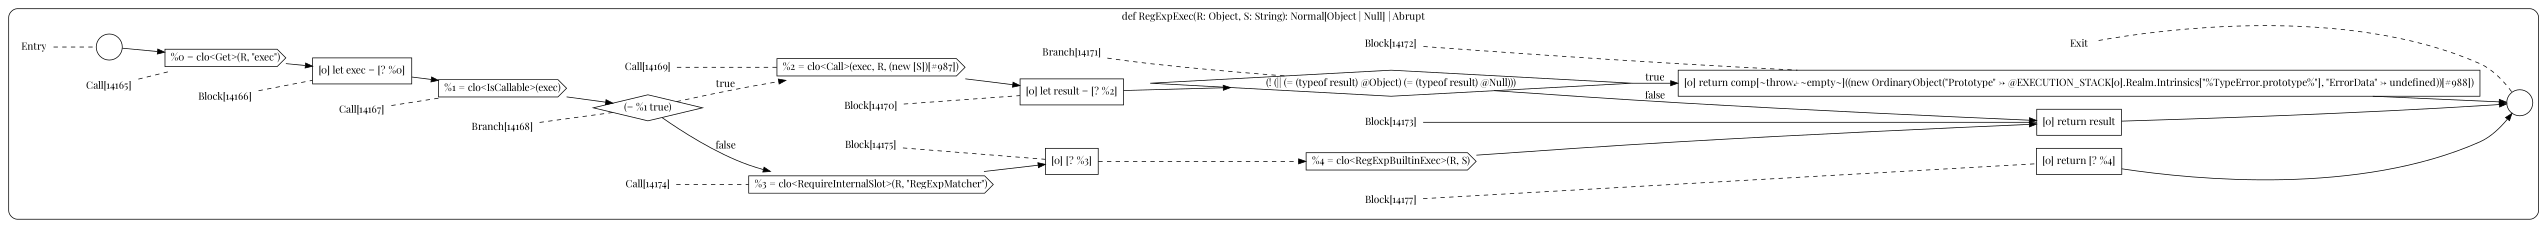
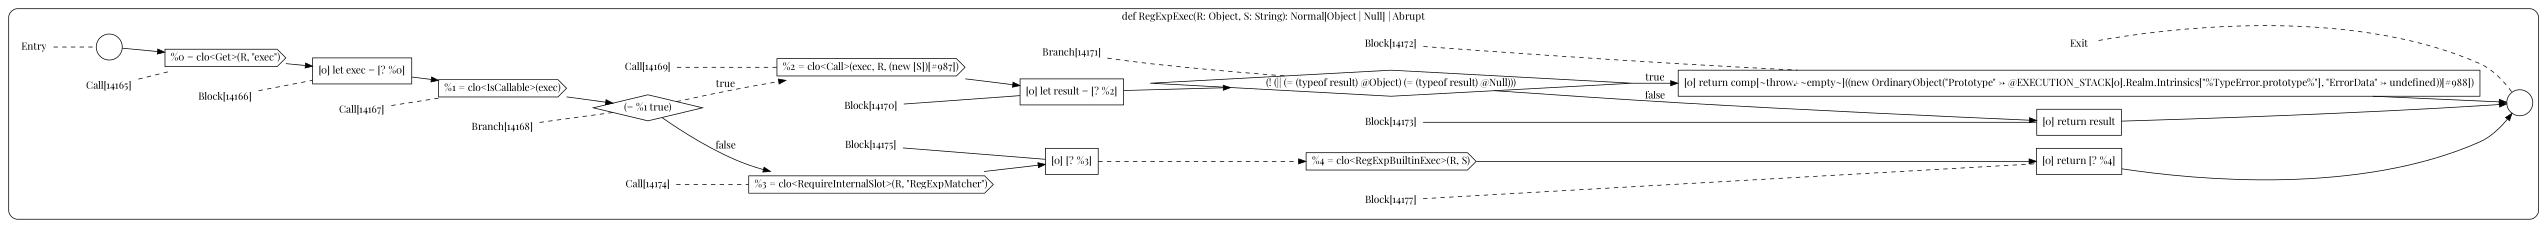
(962, 100) -> (962, 100)
(1753, 138) -> (1753, 161)
(974, 154) -> (974, 154)
